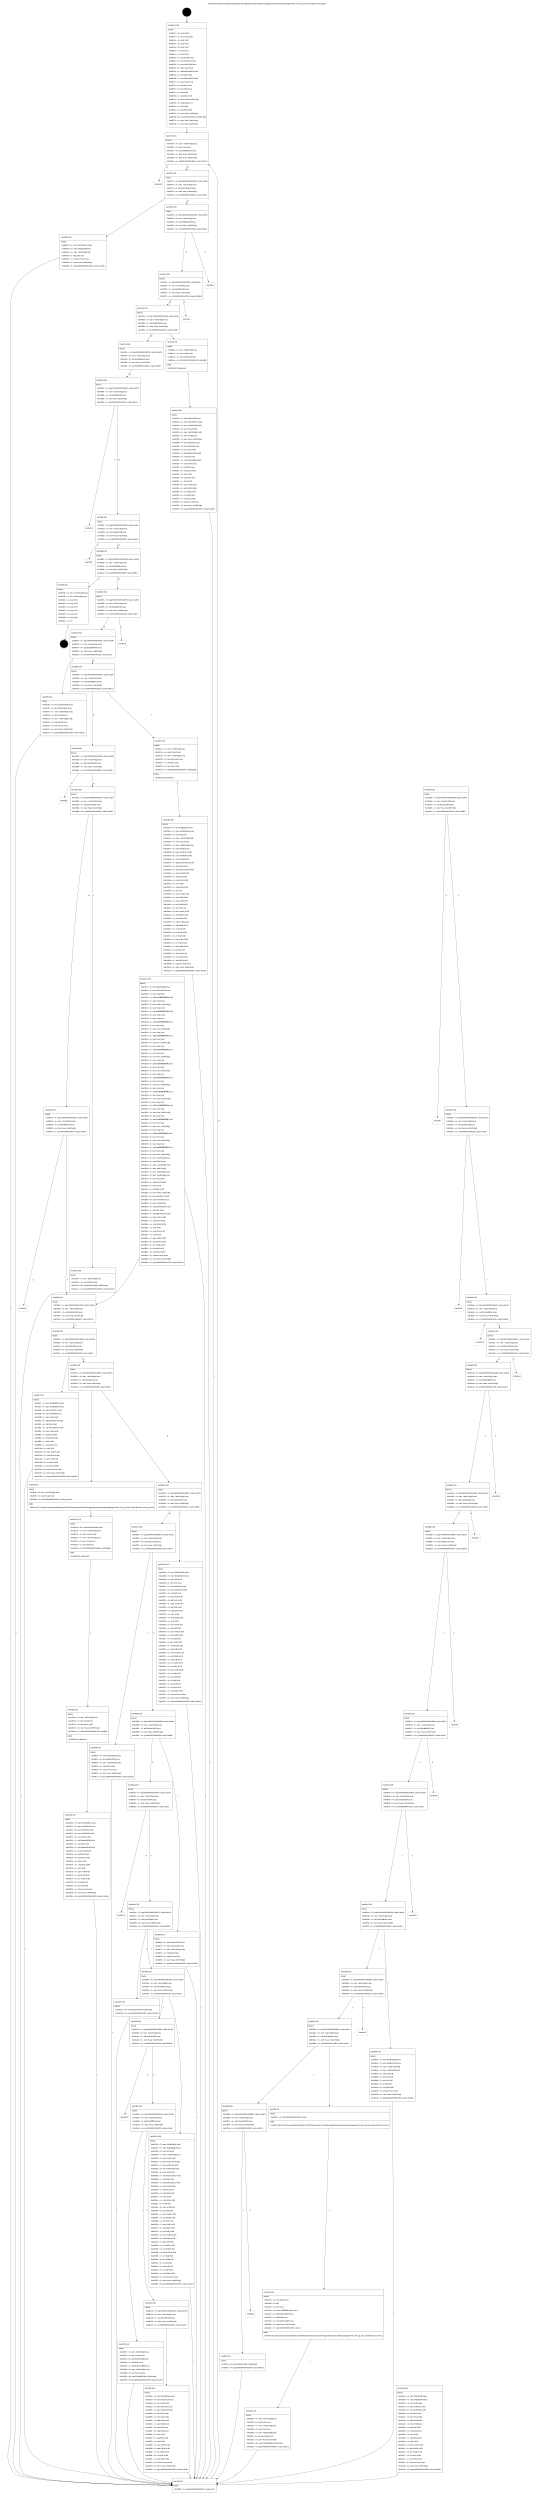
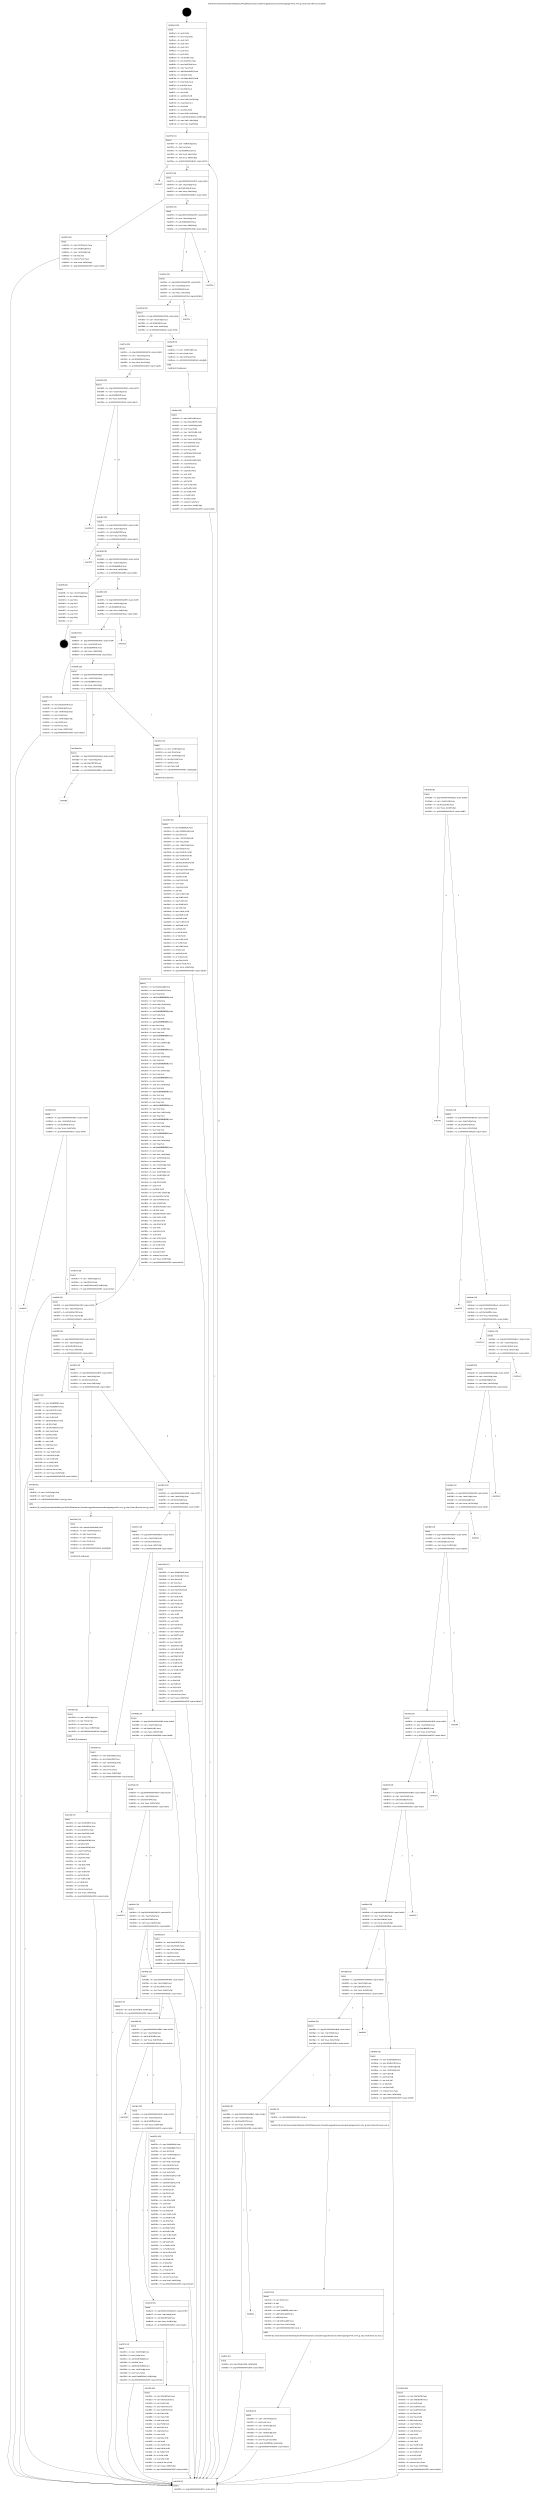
(93, 801) -> none
